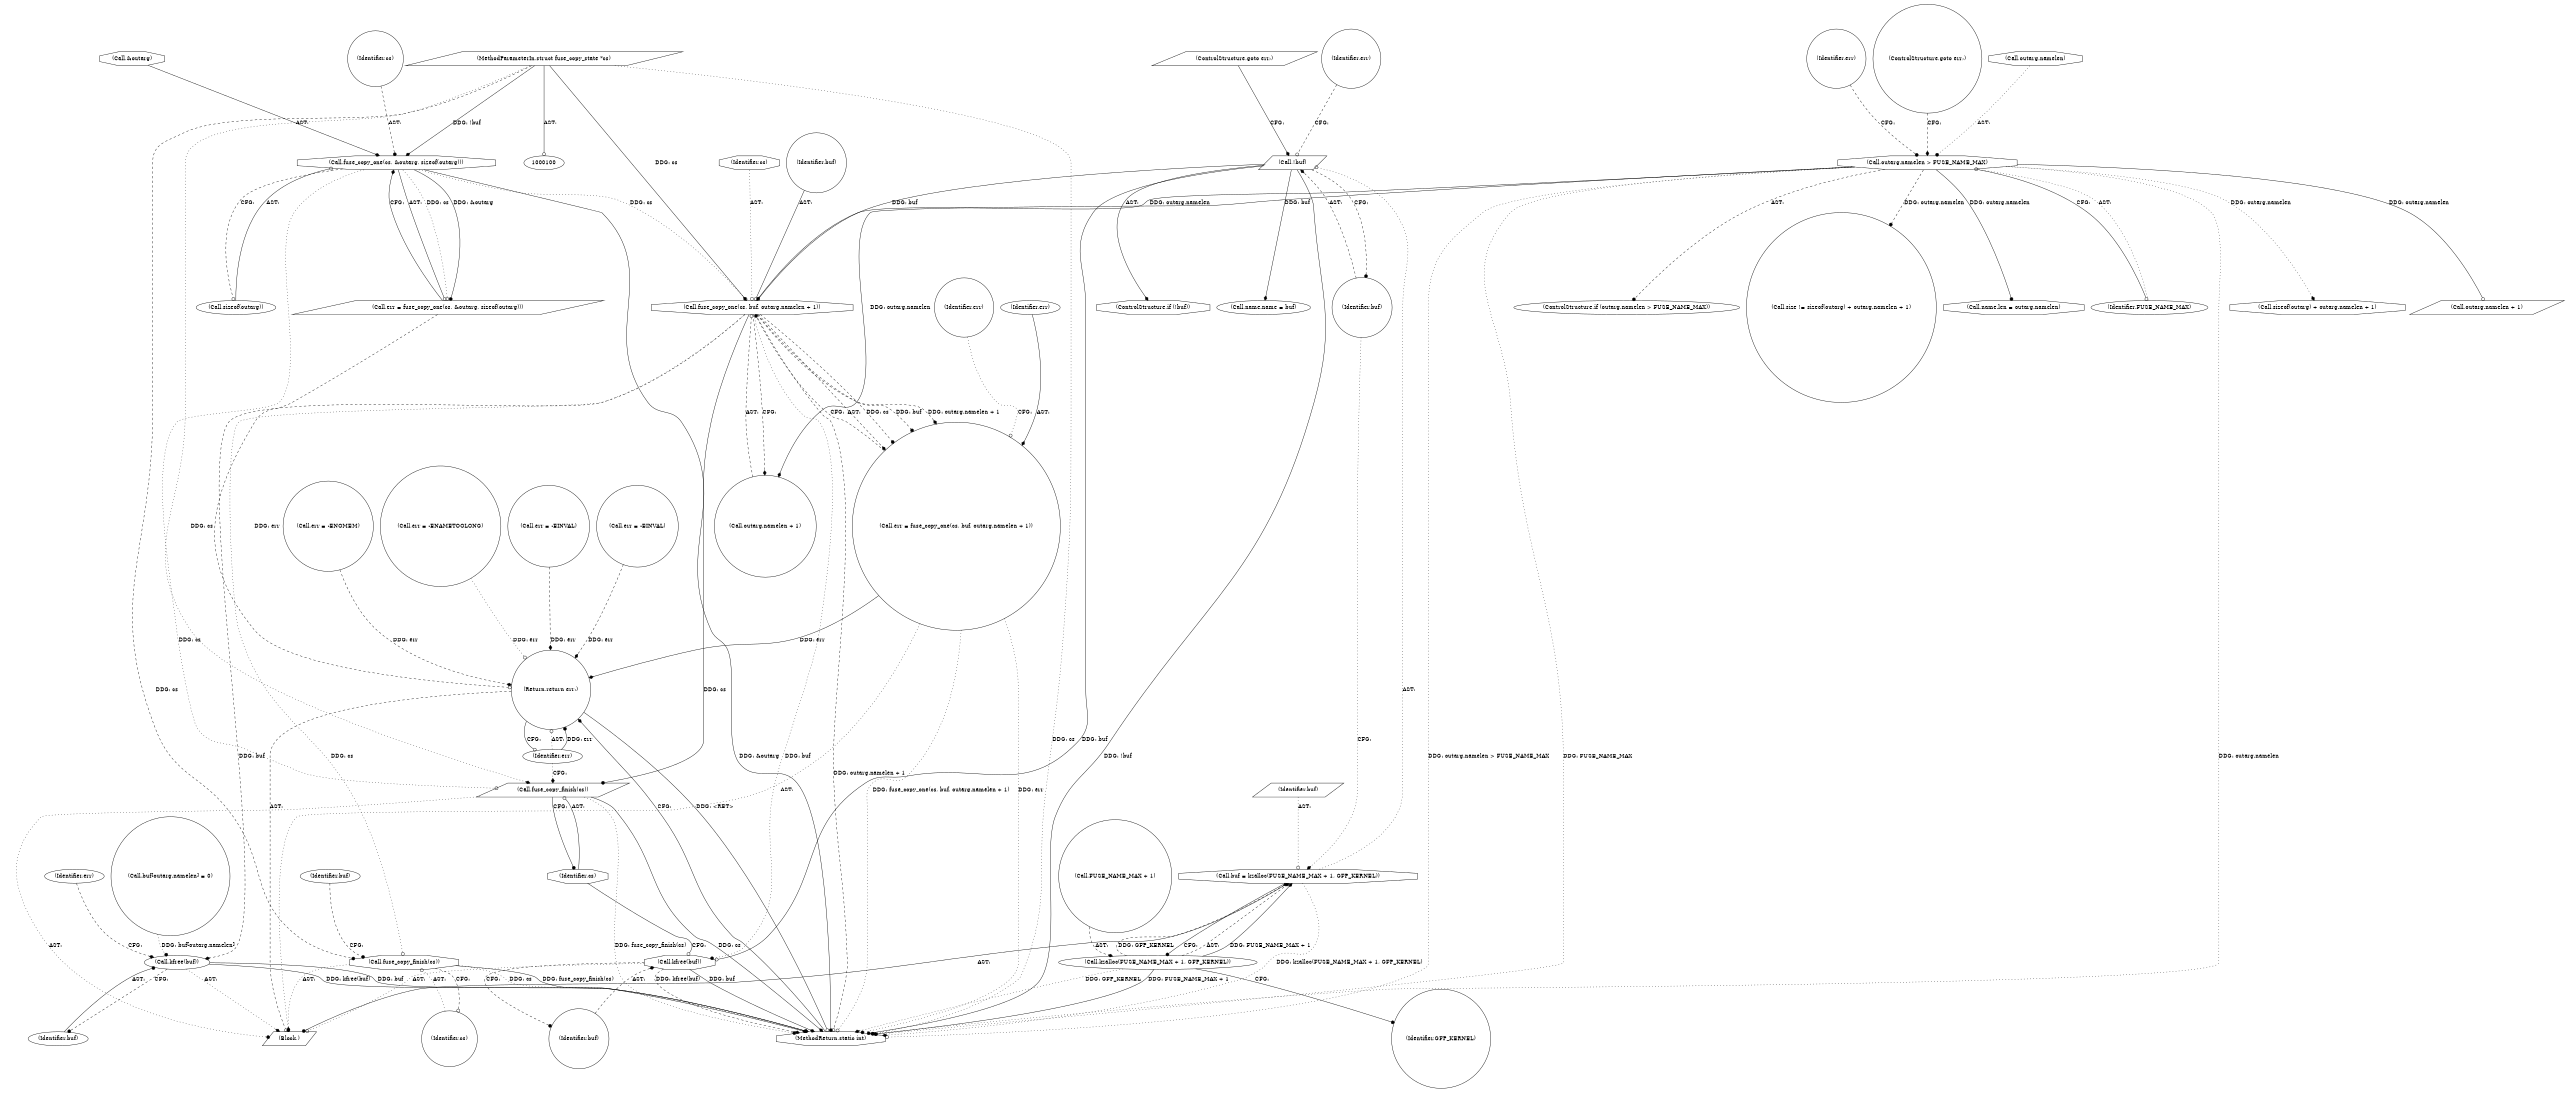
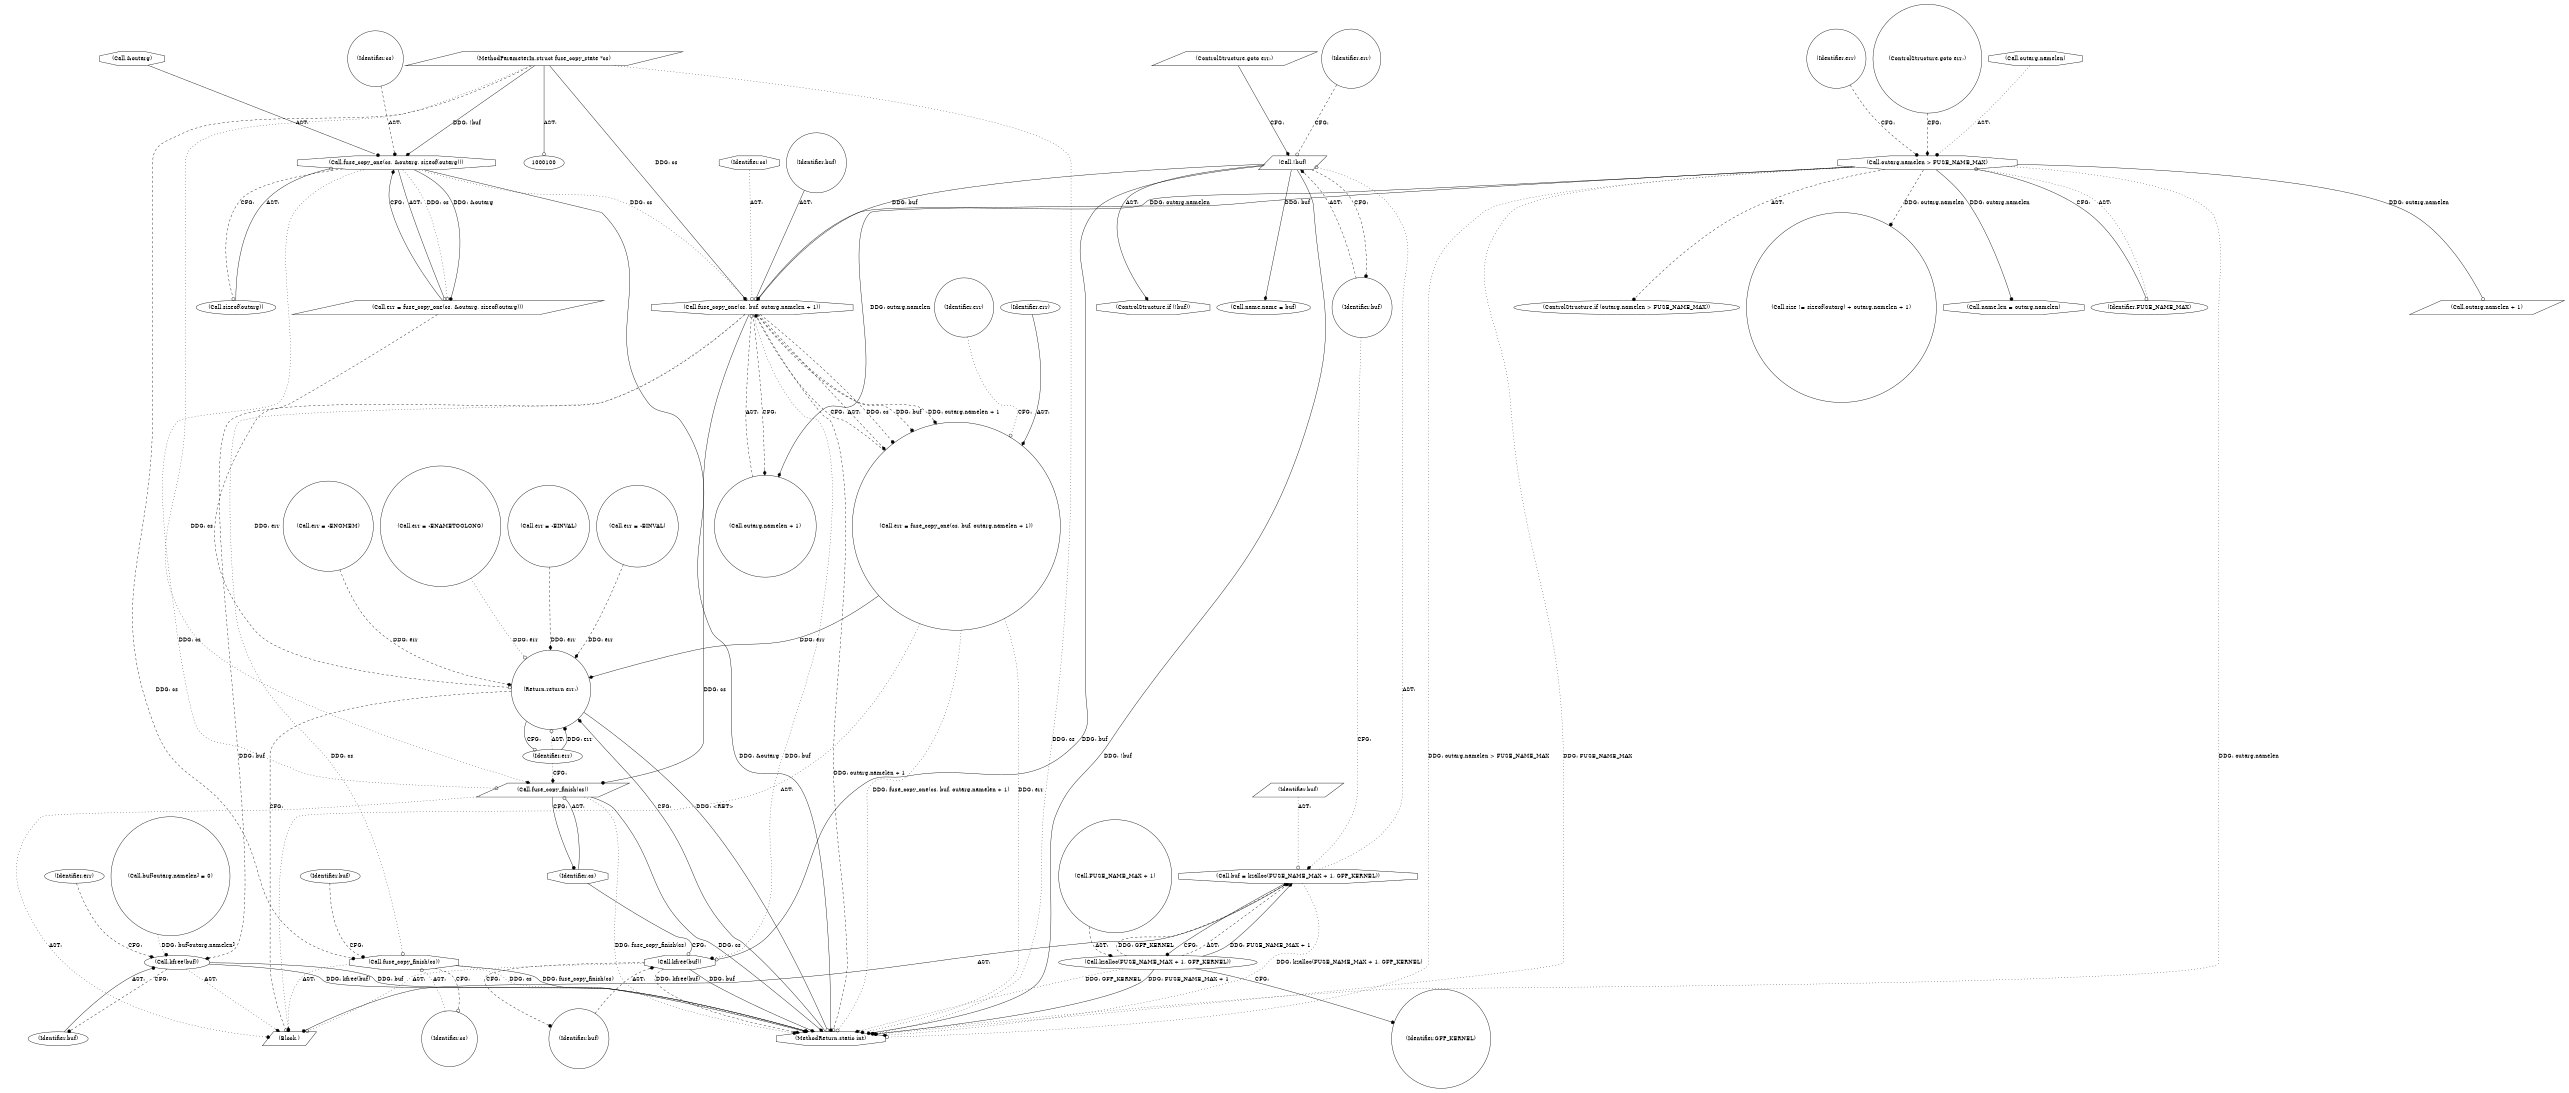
(261, 110) -> (261, 110)
(2318, 308) -> none
(277, 807) -> (277, 807)
